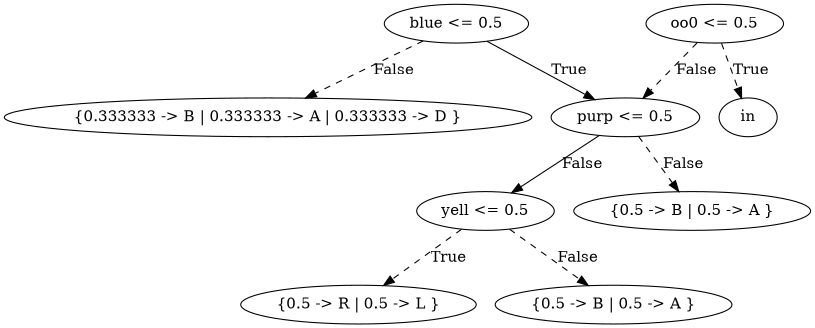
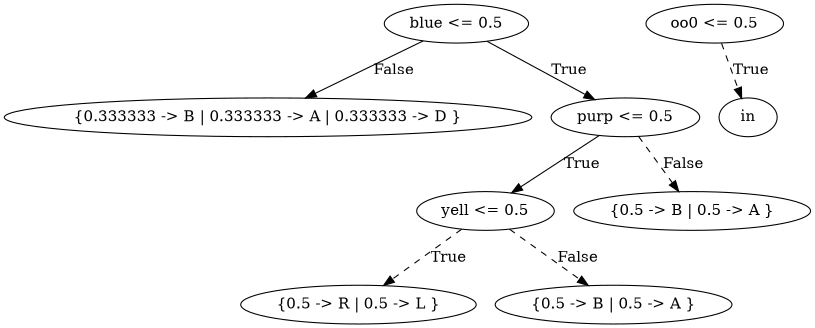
(369, 67) -> (369, 67)
(674, 67) -> none
(582, 164) -> (582, 164)
